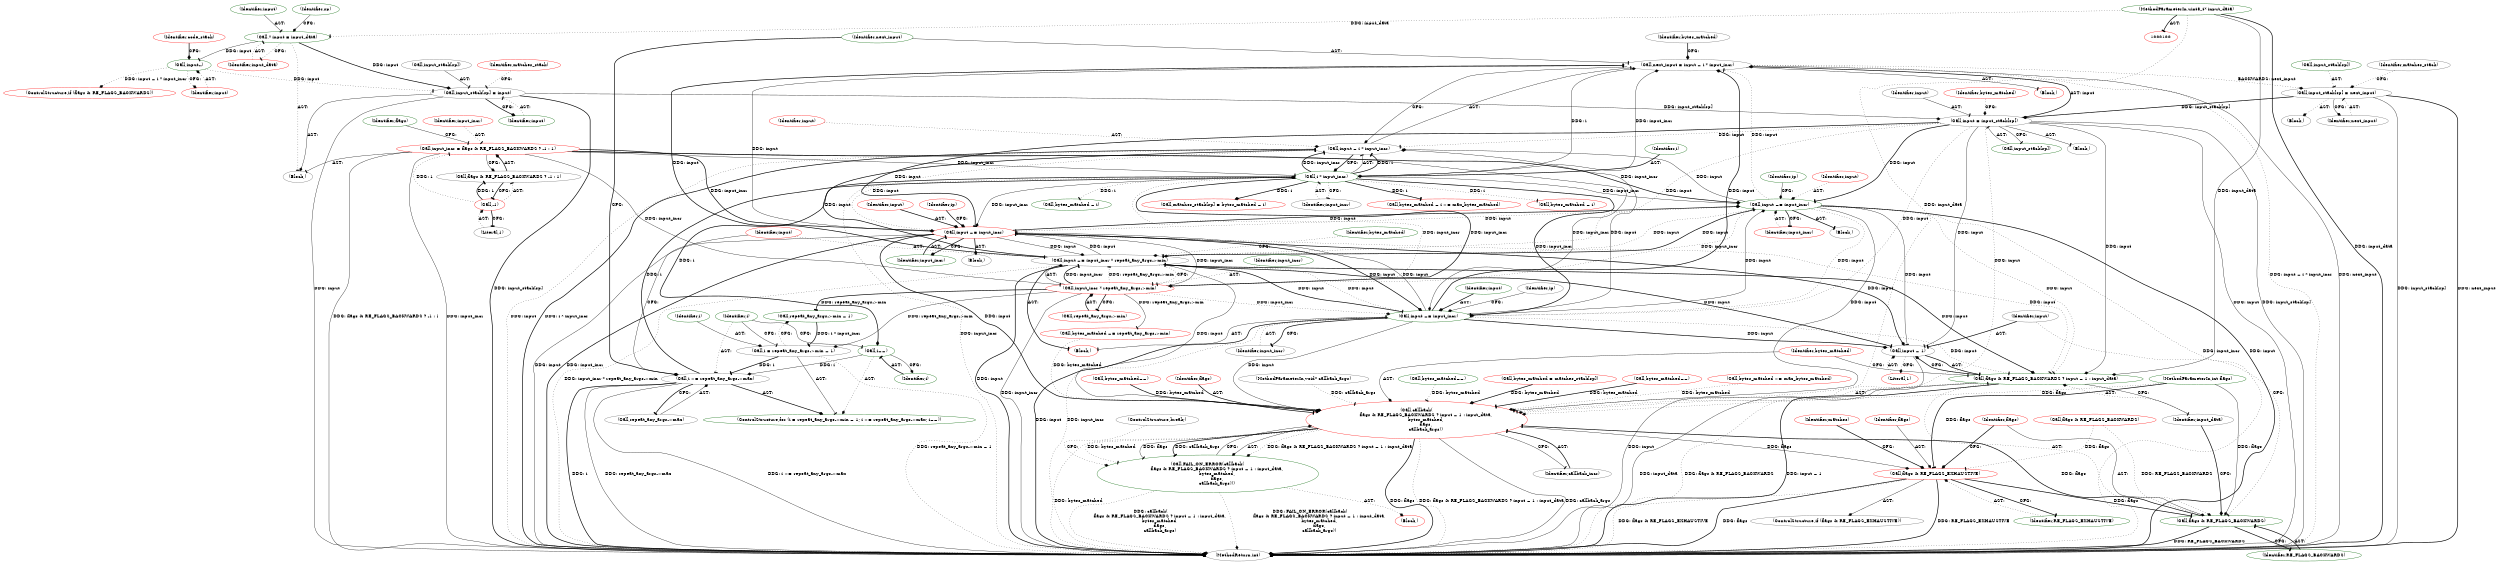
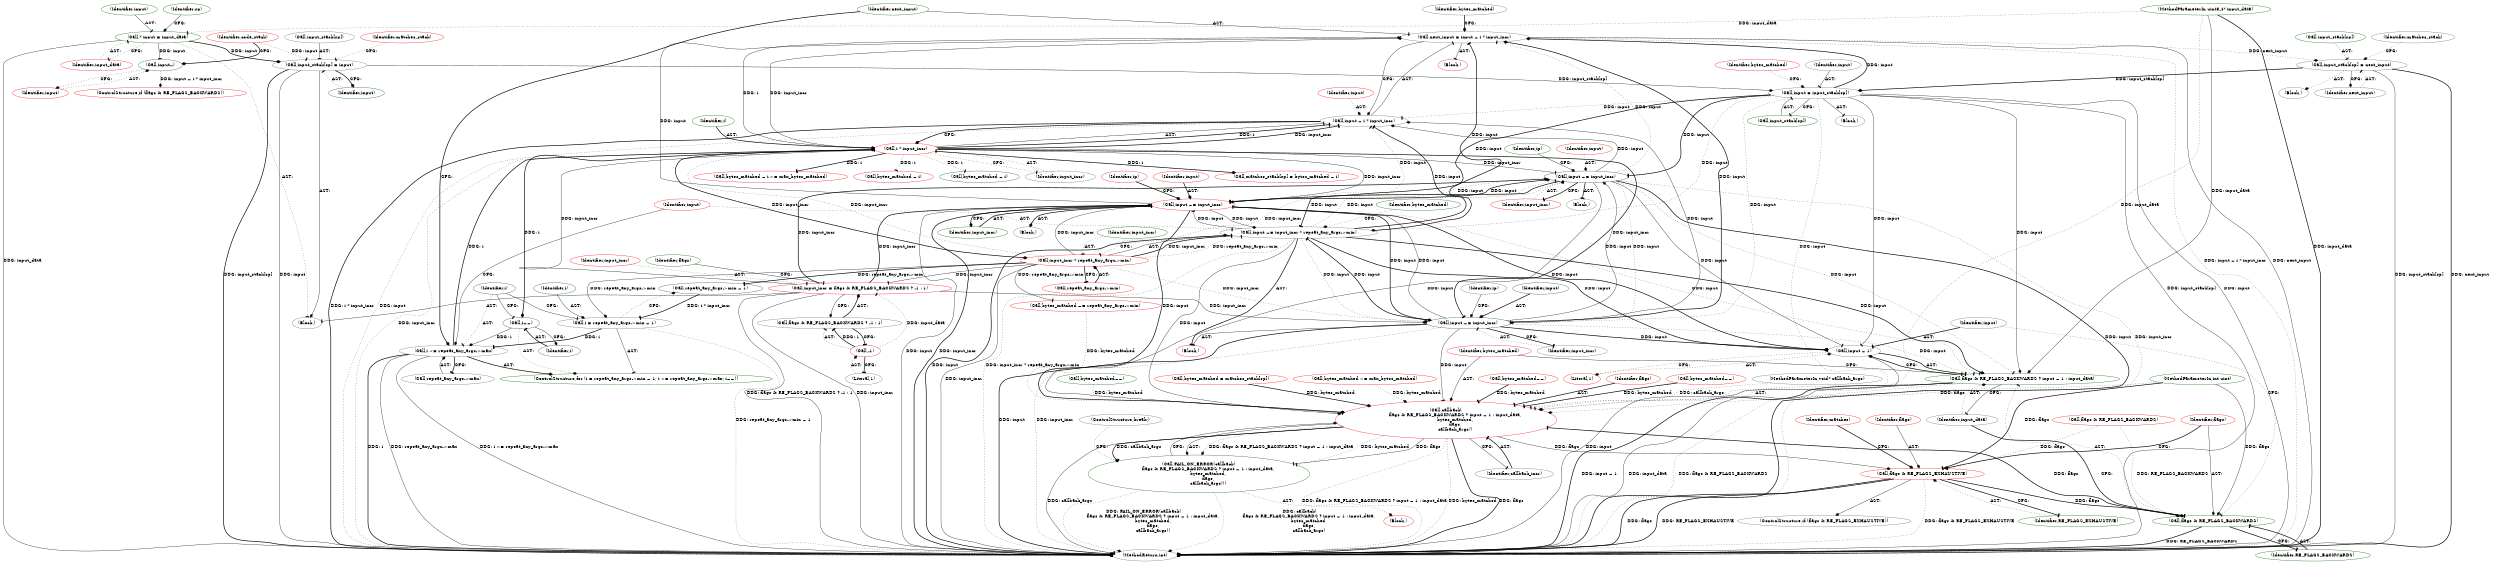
(2161, 37) -> none
(2267, 79) -> (2268, 51)
(318, 83) -> (283, 50)
(2083, 93) -> (1880, 65)
(425, 177) -> (926, 323)
(1326, 177) -> (906, 149)
(779, 259) -> (962, 271)
(2198, 379) -> (2197, 379)
none -> (260, 545)
